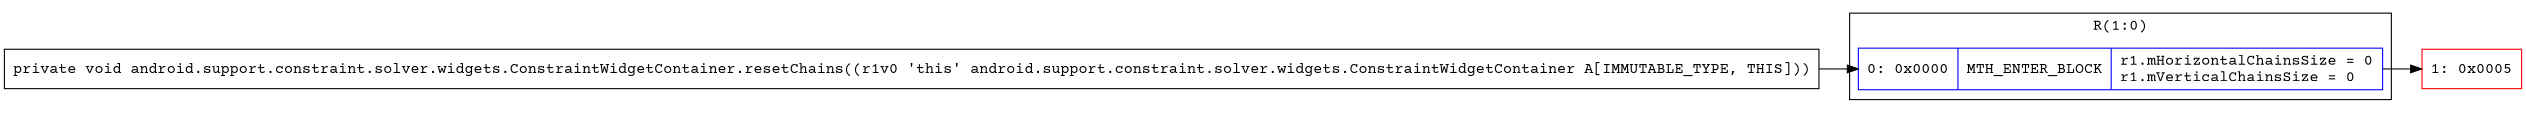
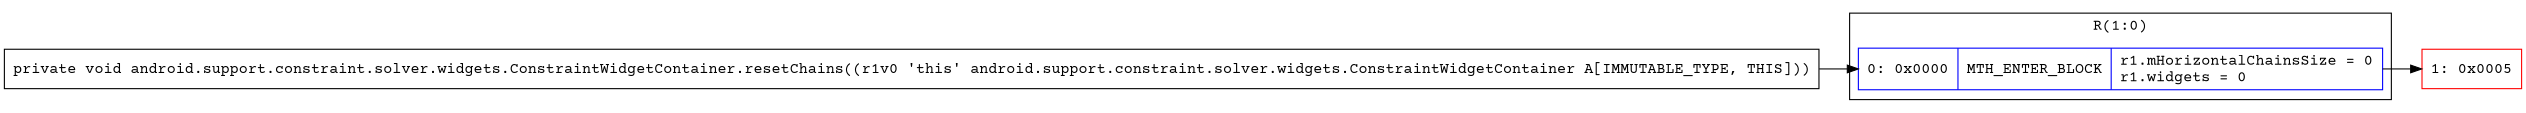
(2238, 77) -> (2183, 77)
